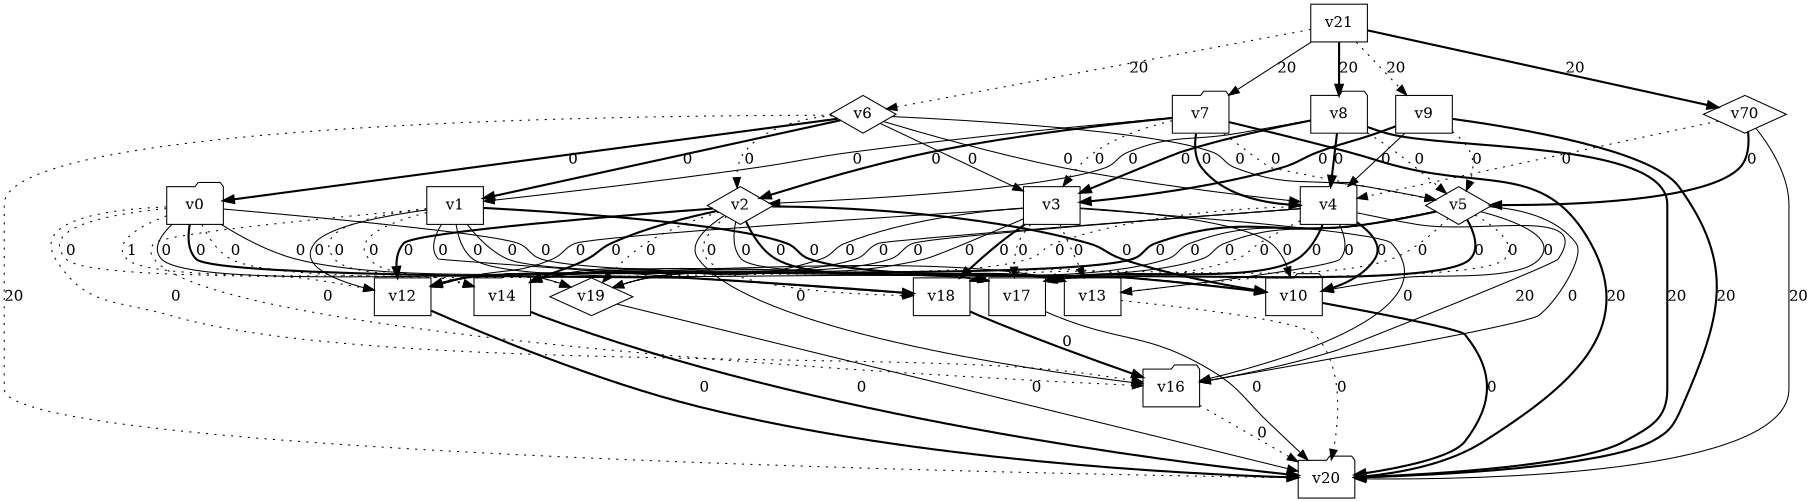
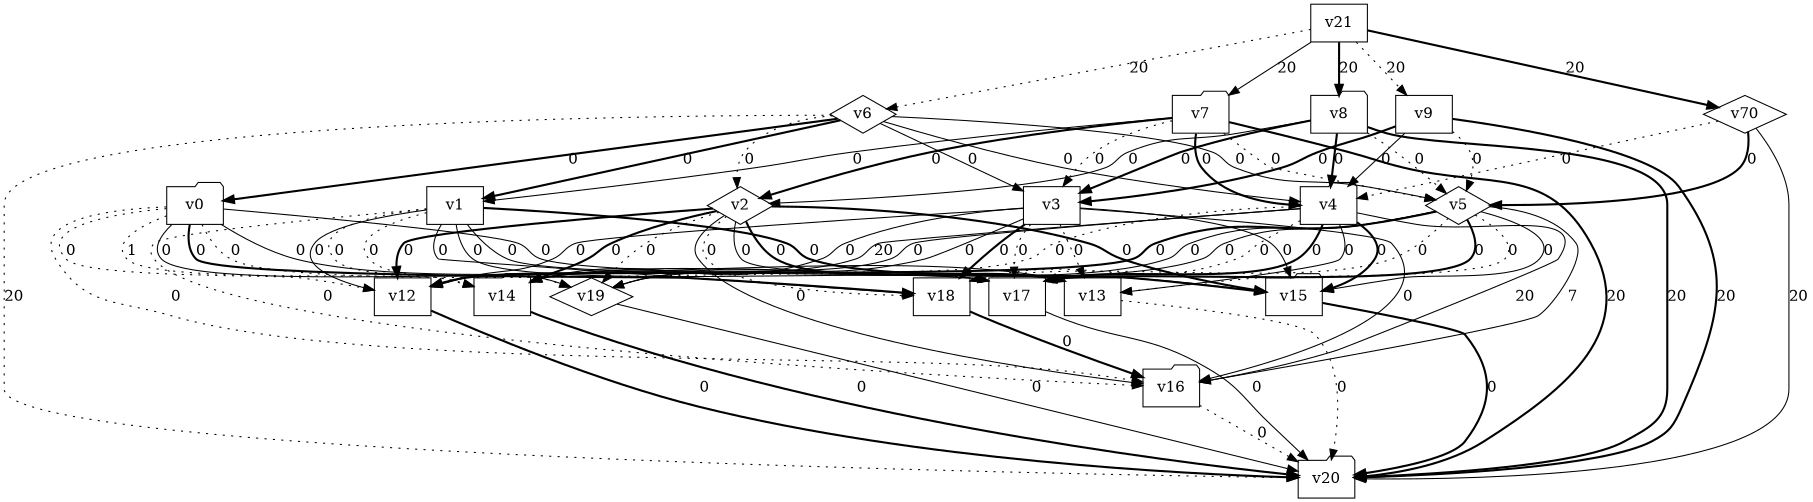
(884, 251) -> (884, 251)
(1294, 297) -> (1294, 297)
(1573, 297) -> (1573, 297)
